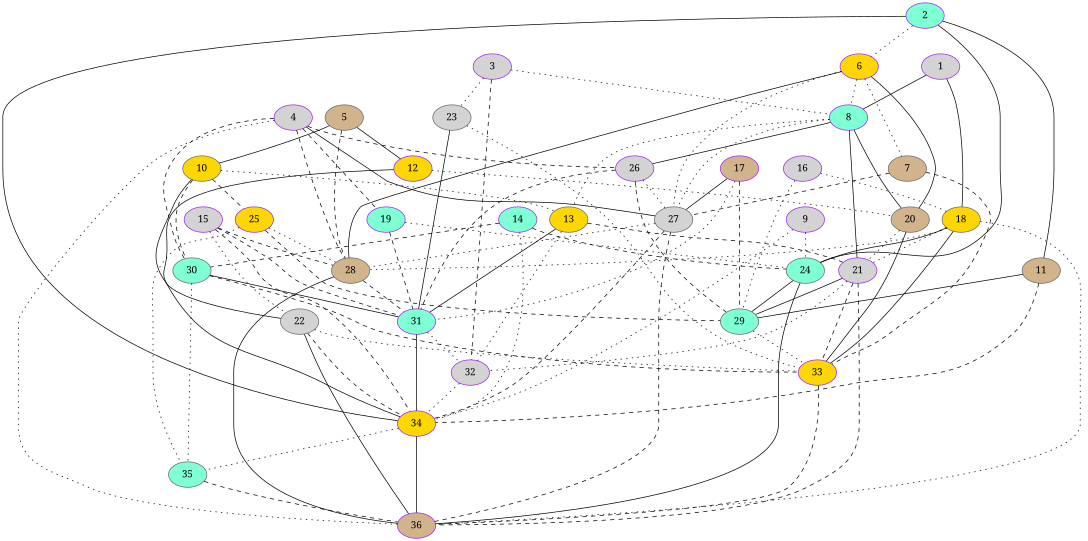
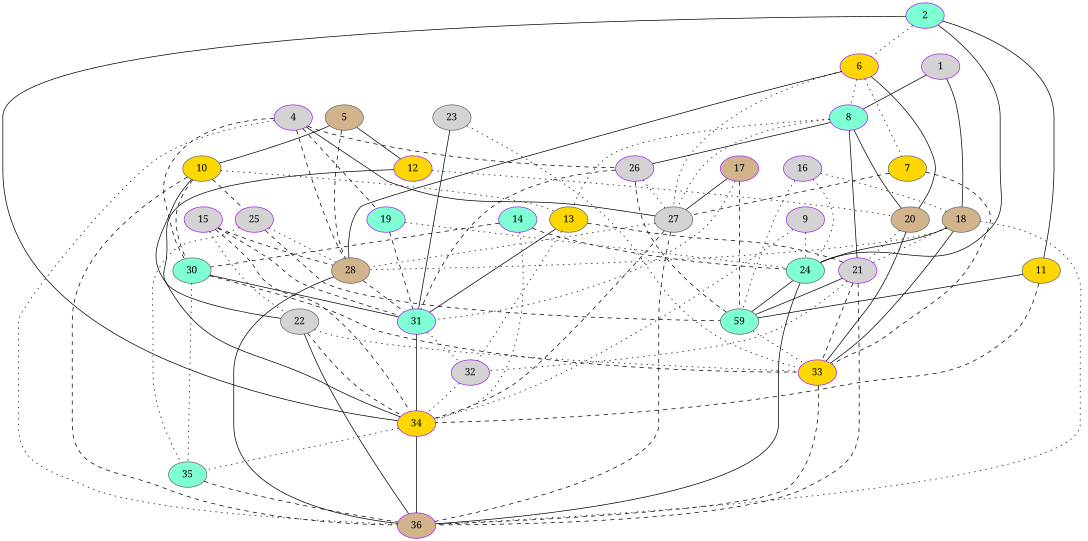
(492, 67) -> none
(907, 169) -> (907, 169)
none -> (833, 219)
(254, 220) -> (254, 220)
(961, 220) -> (961, 220)
(1041, 271) -> (1041, 271)
(740, 322) -> (740, 322)
none -> (82, 454)
